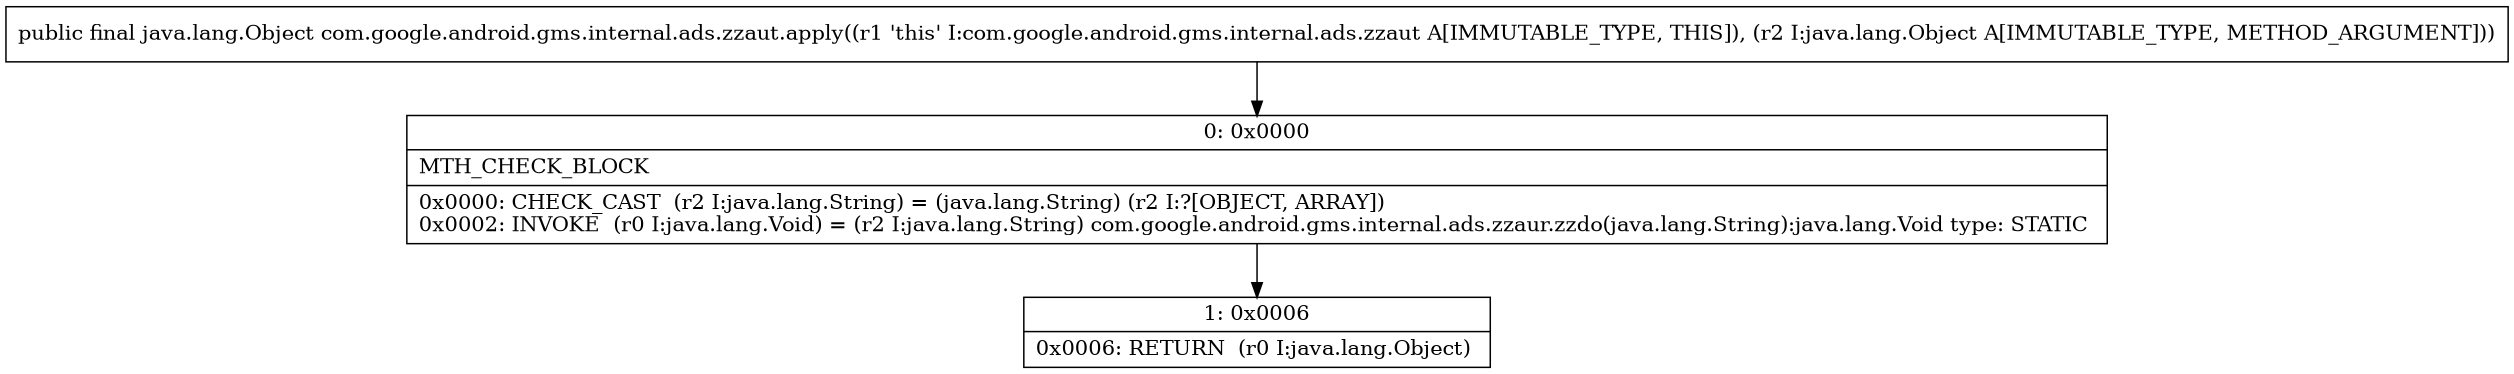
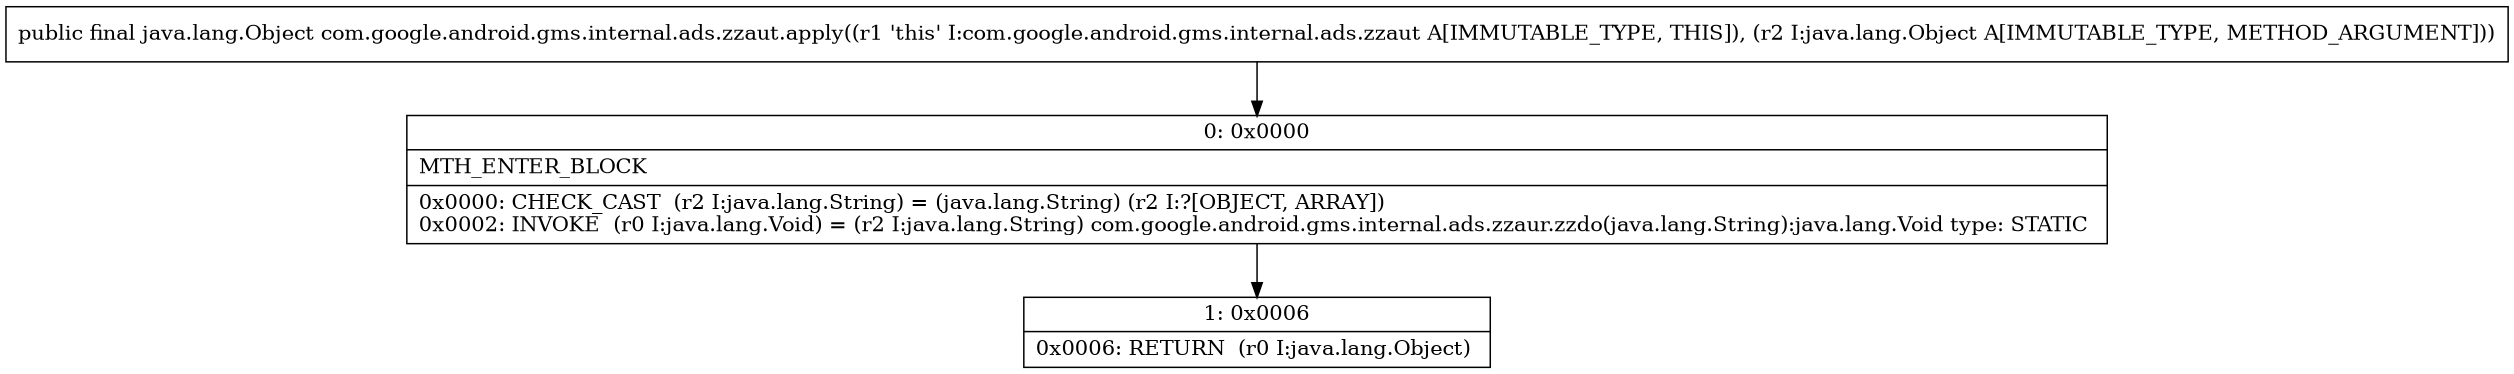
(534, 167) -> (534, 167)
